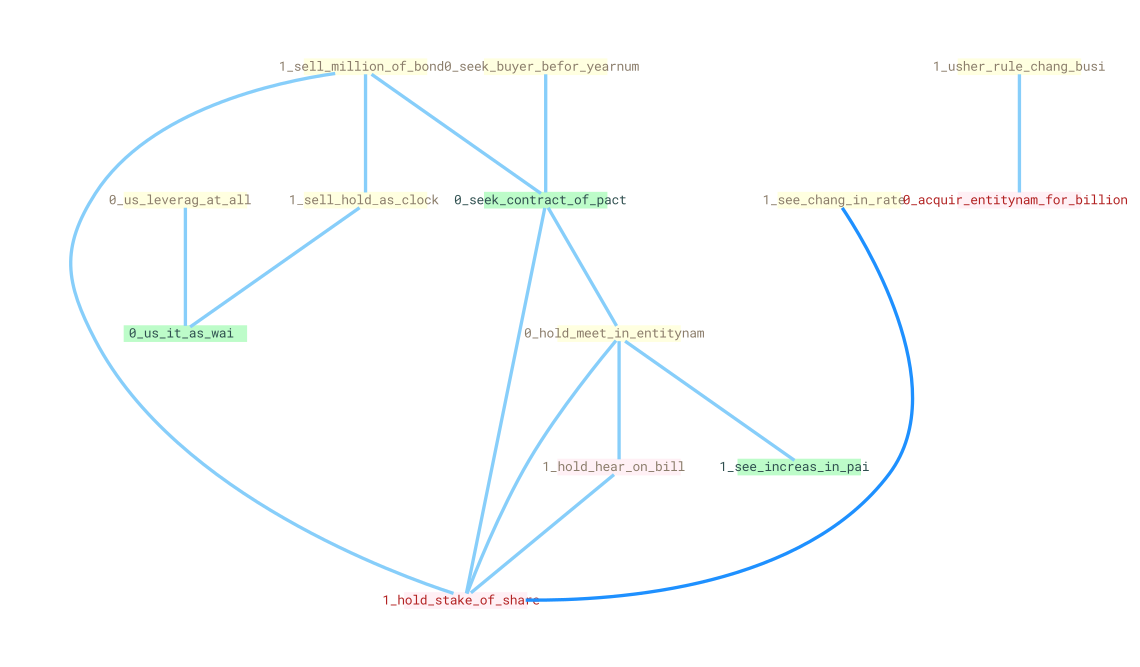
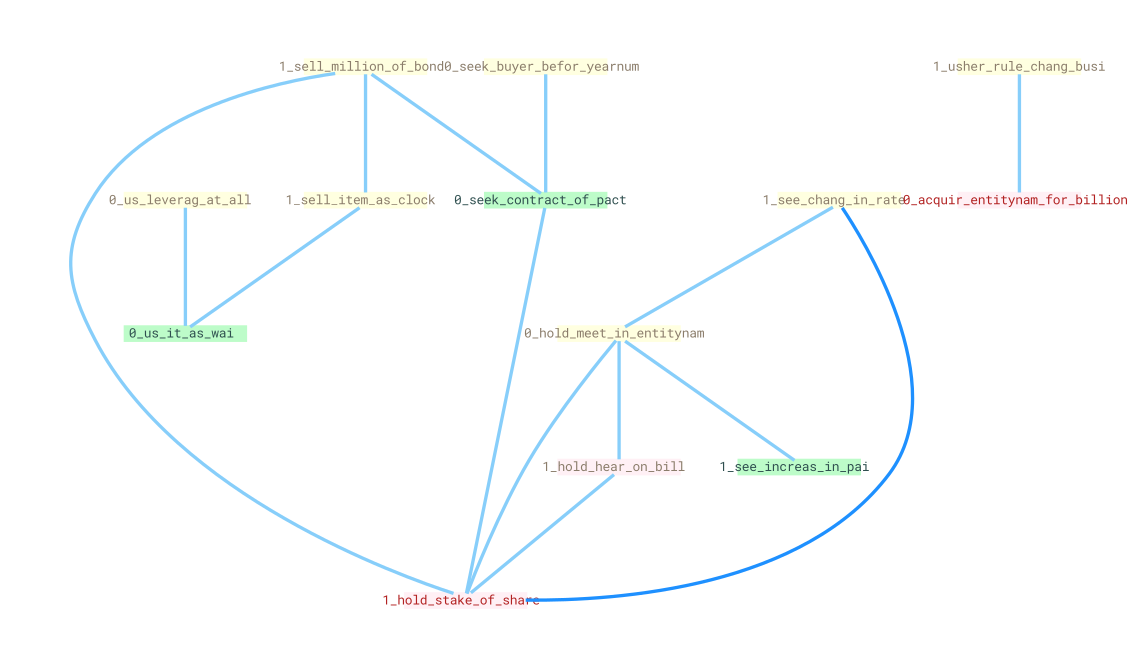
(366, 200) -> (366, 200)
(582, 267) -> (729, 267)
